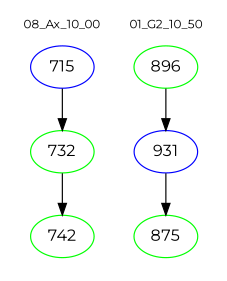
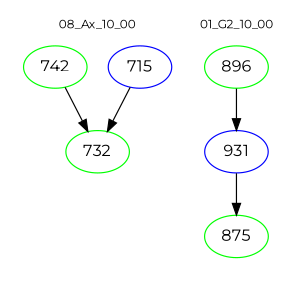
(166, 25) -> (237, 25)
(62, 188) -> (74, 104)
